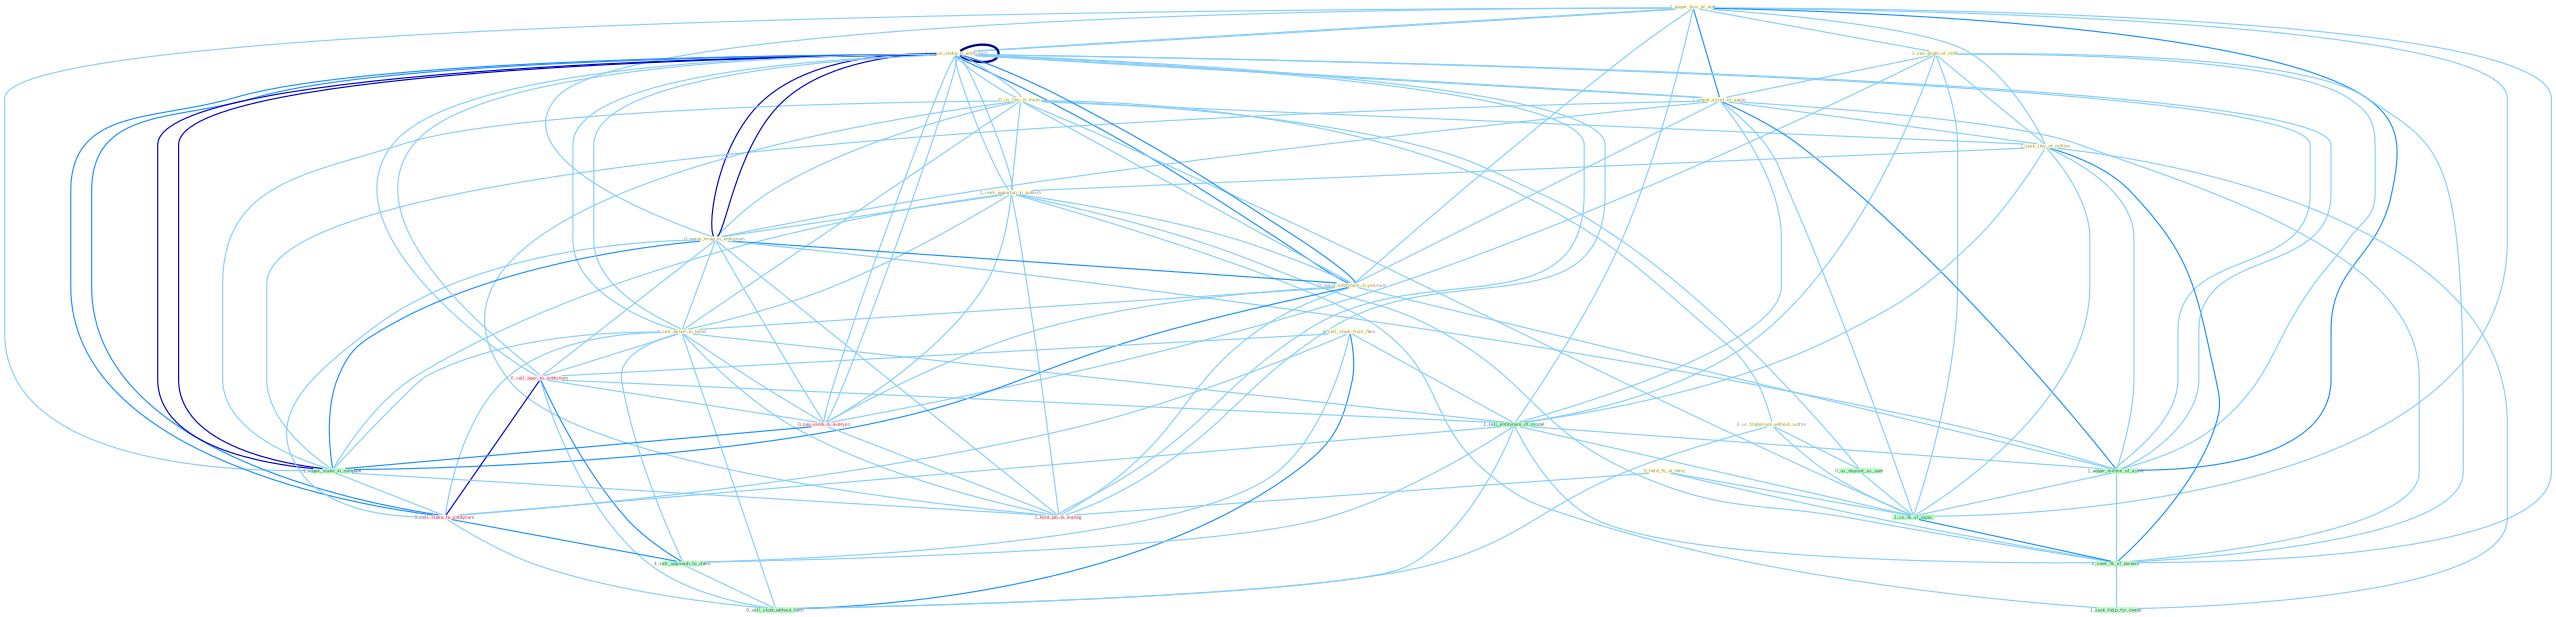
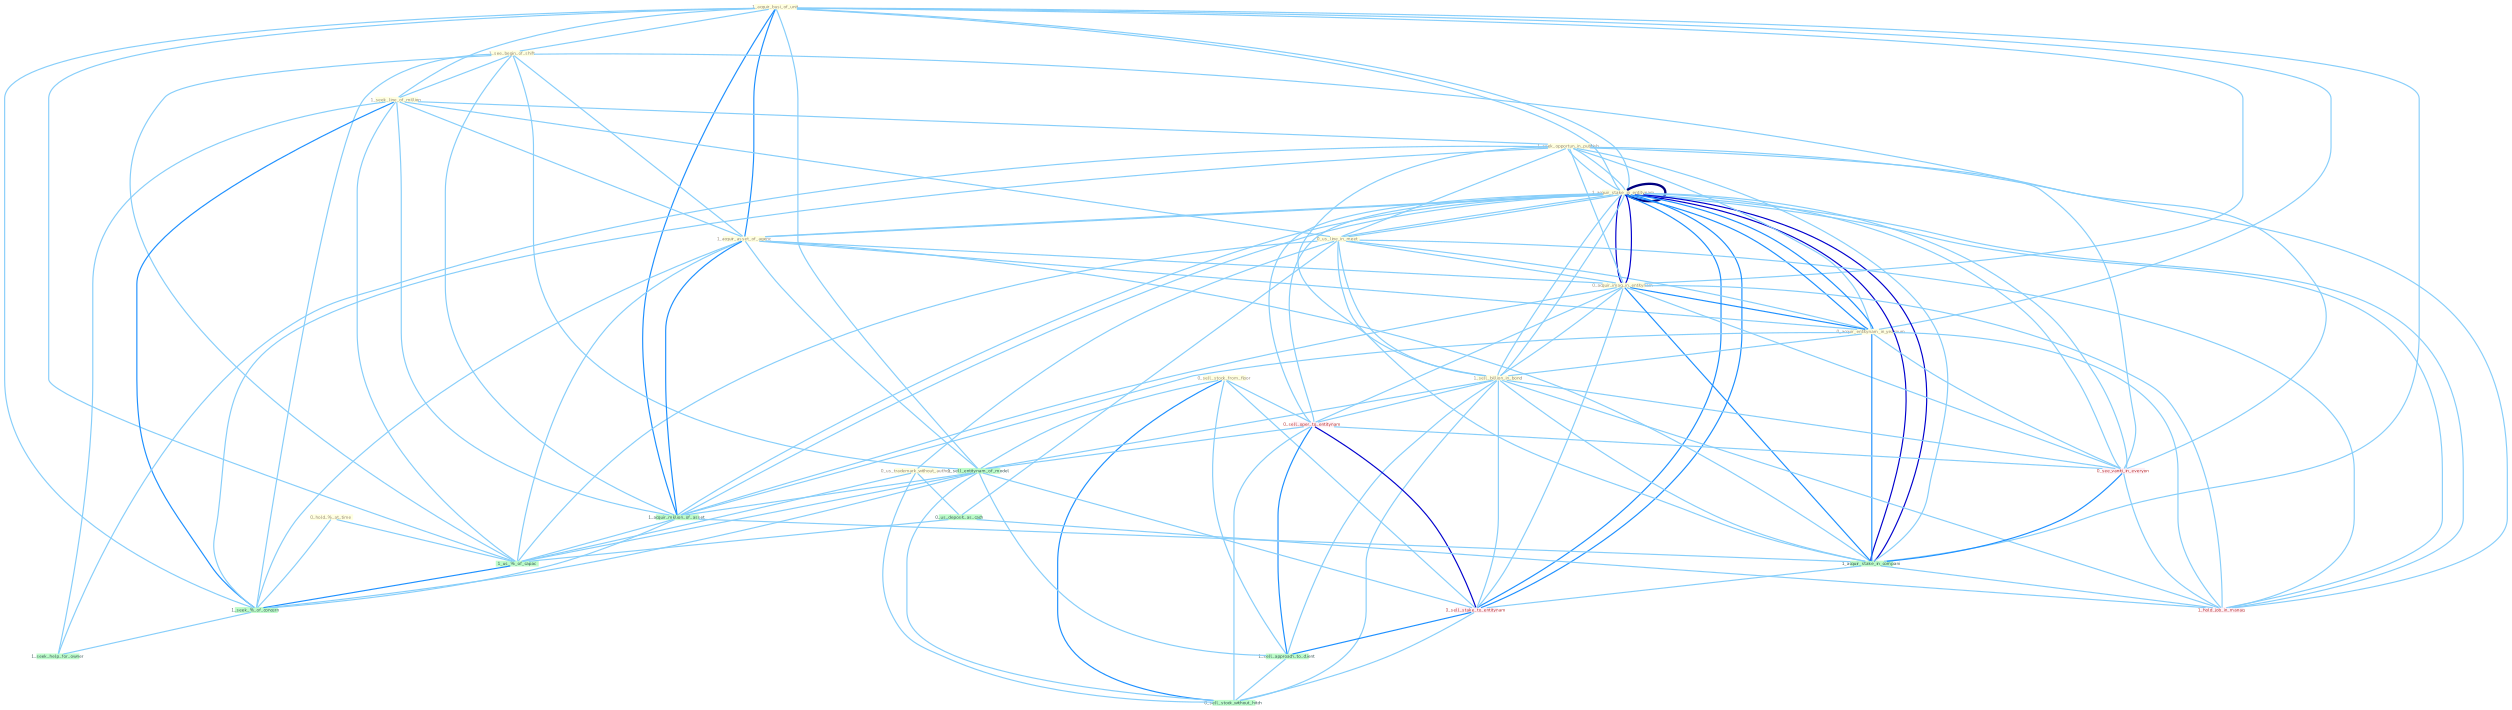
(1818, 345) -> none
(1362, 494) -> (1591, 564)
none -> (1476, 548)
